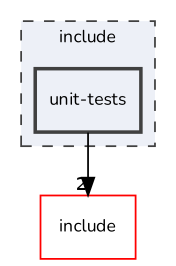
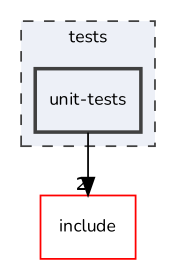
(88, 38) -> (88, 38)
